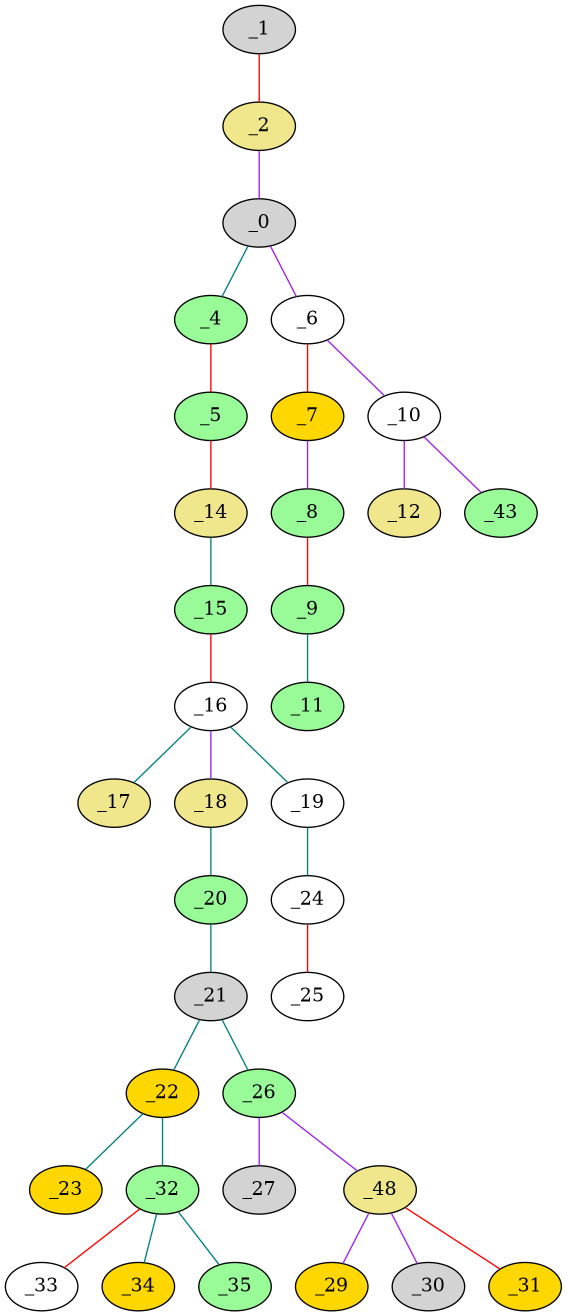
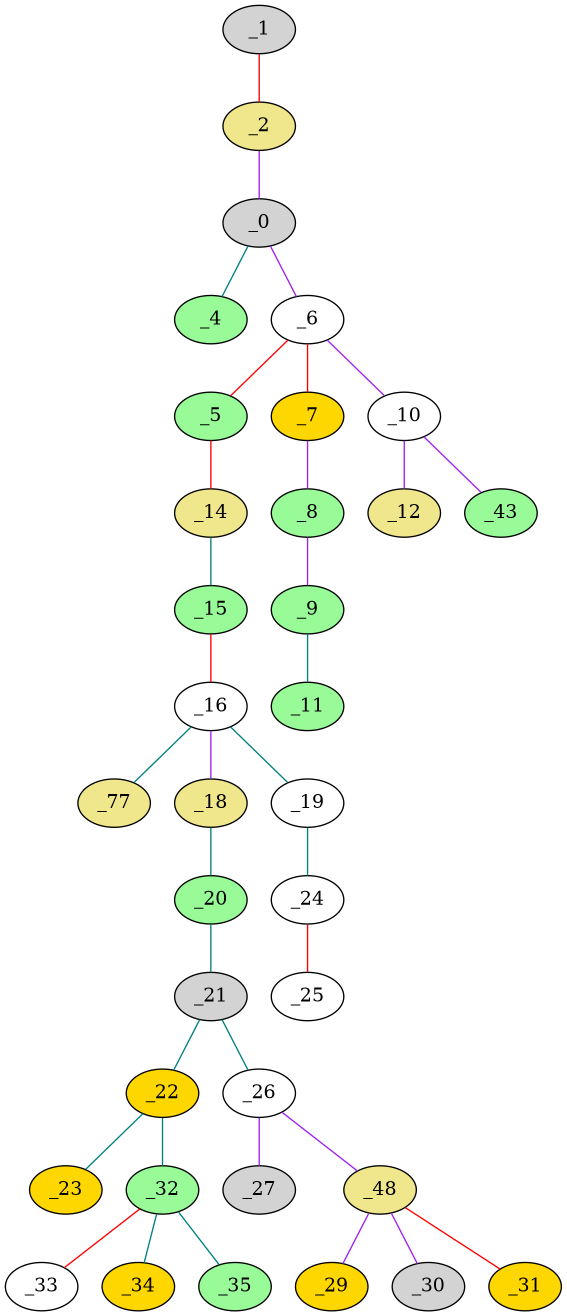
(211, 368) -> (259, 368)
(308, 562) -> (308, 562)
(114, 803) -> (114, 803)
(259, 1093) -> (259, 1093)
